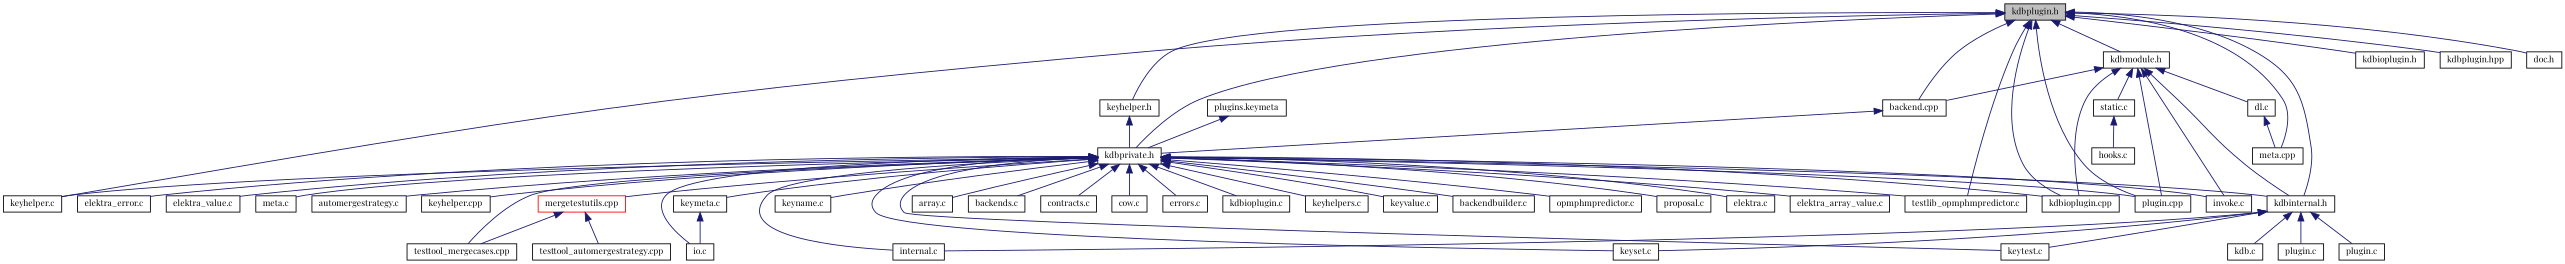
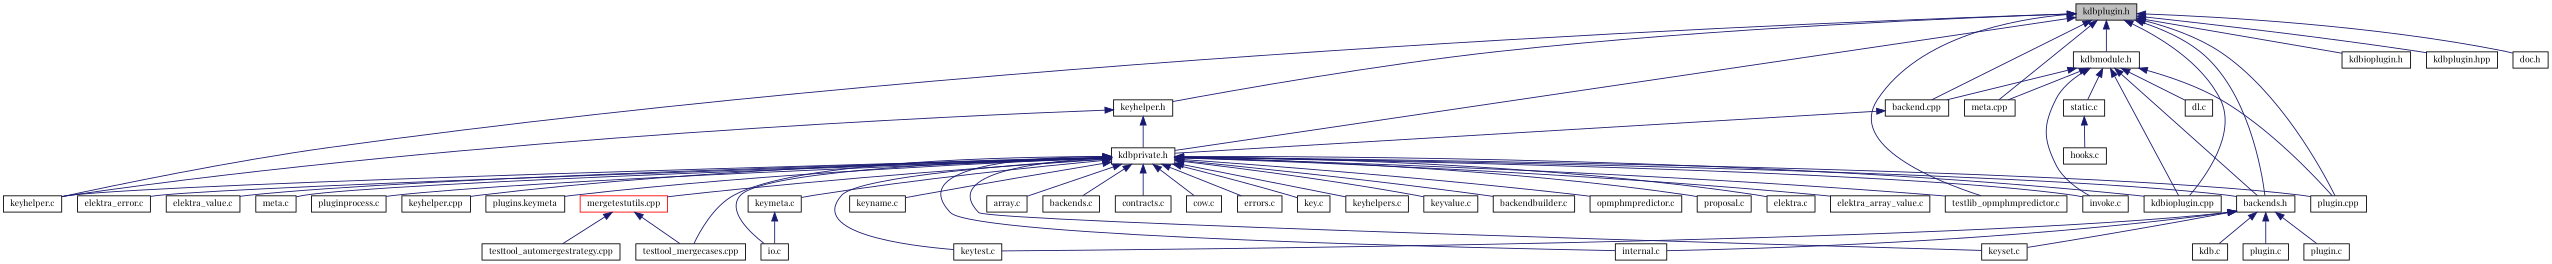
(1184, 134) -> (753, 178)
(2271, 136) -> (2044, 86)
none -> (582, 141)
(359, 204) -> (349, 204)
(1256, 204) -> (1314, 204)
(2301, 204) -> (2266, 204)
